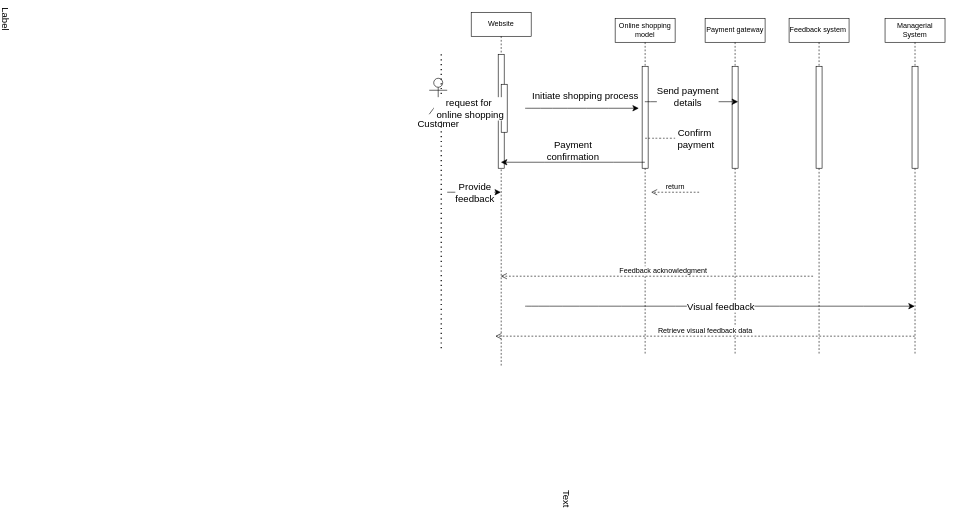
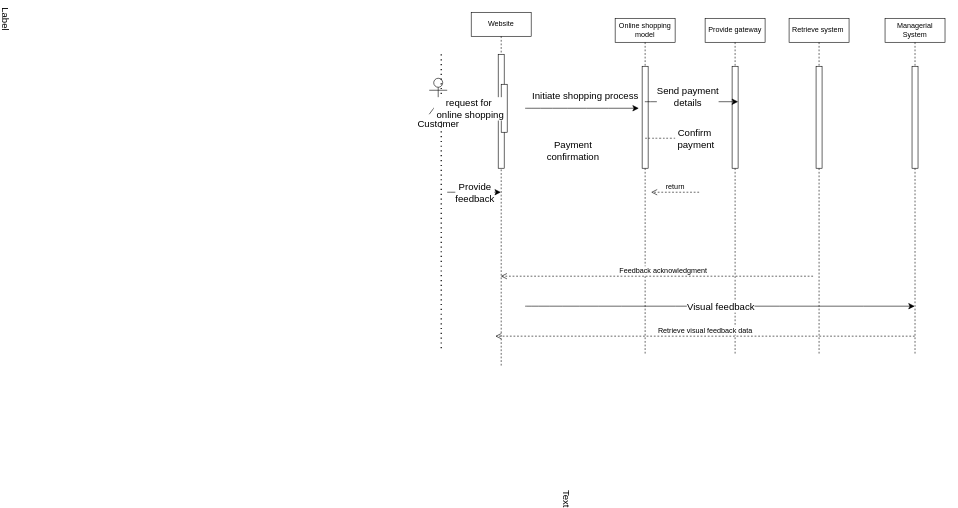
(735, 30) -> (735, 30)
(819, 30) -> (819, 30)
(507, 162) -> none
